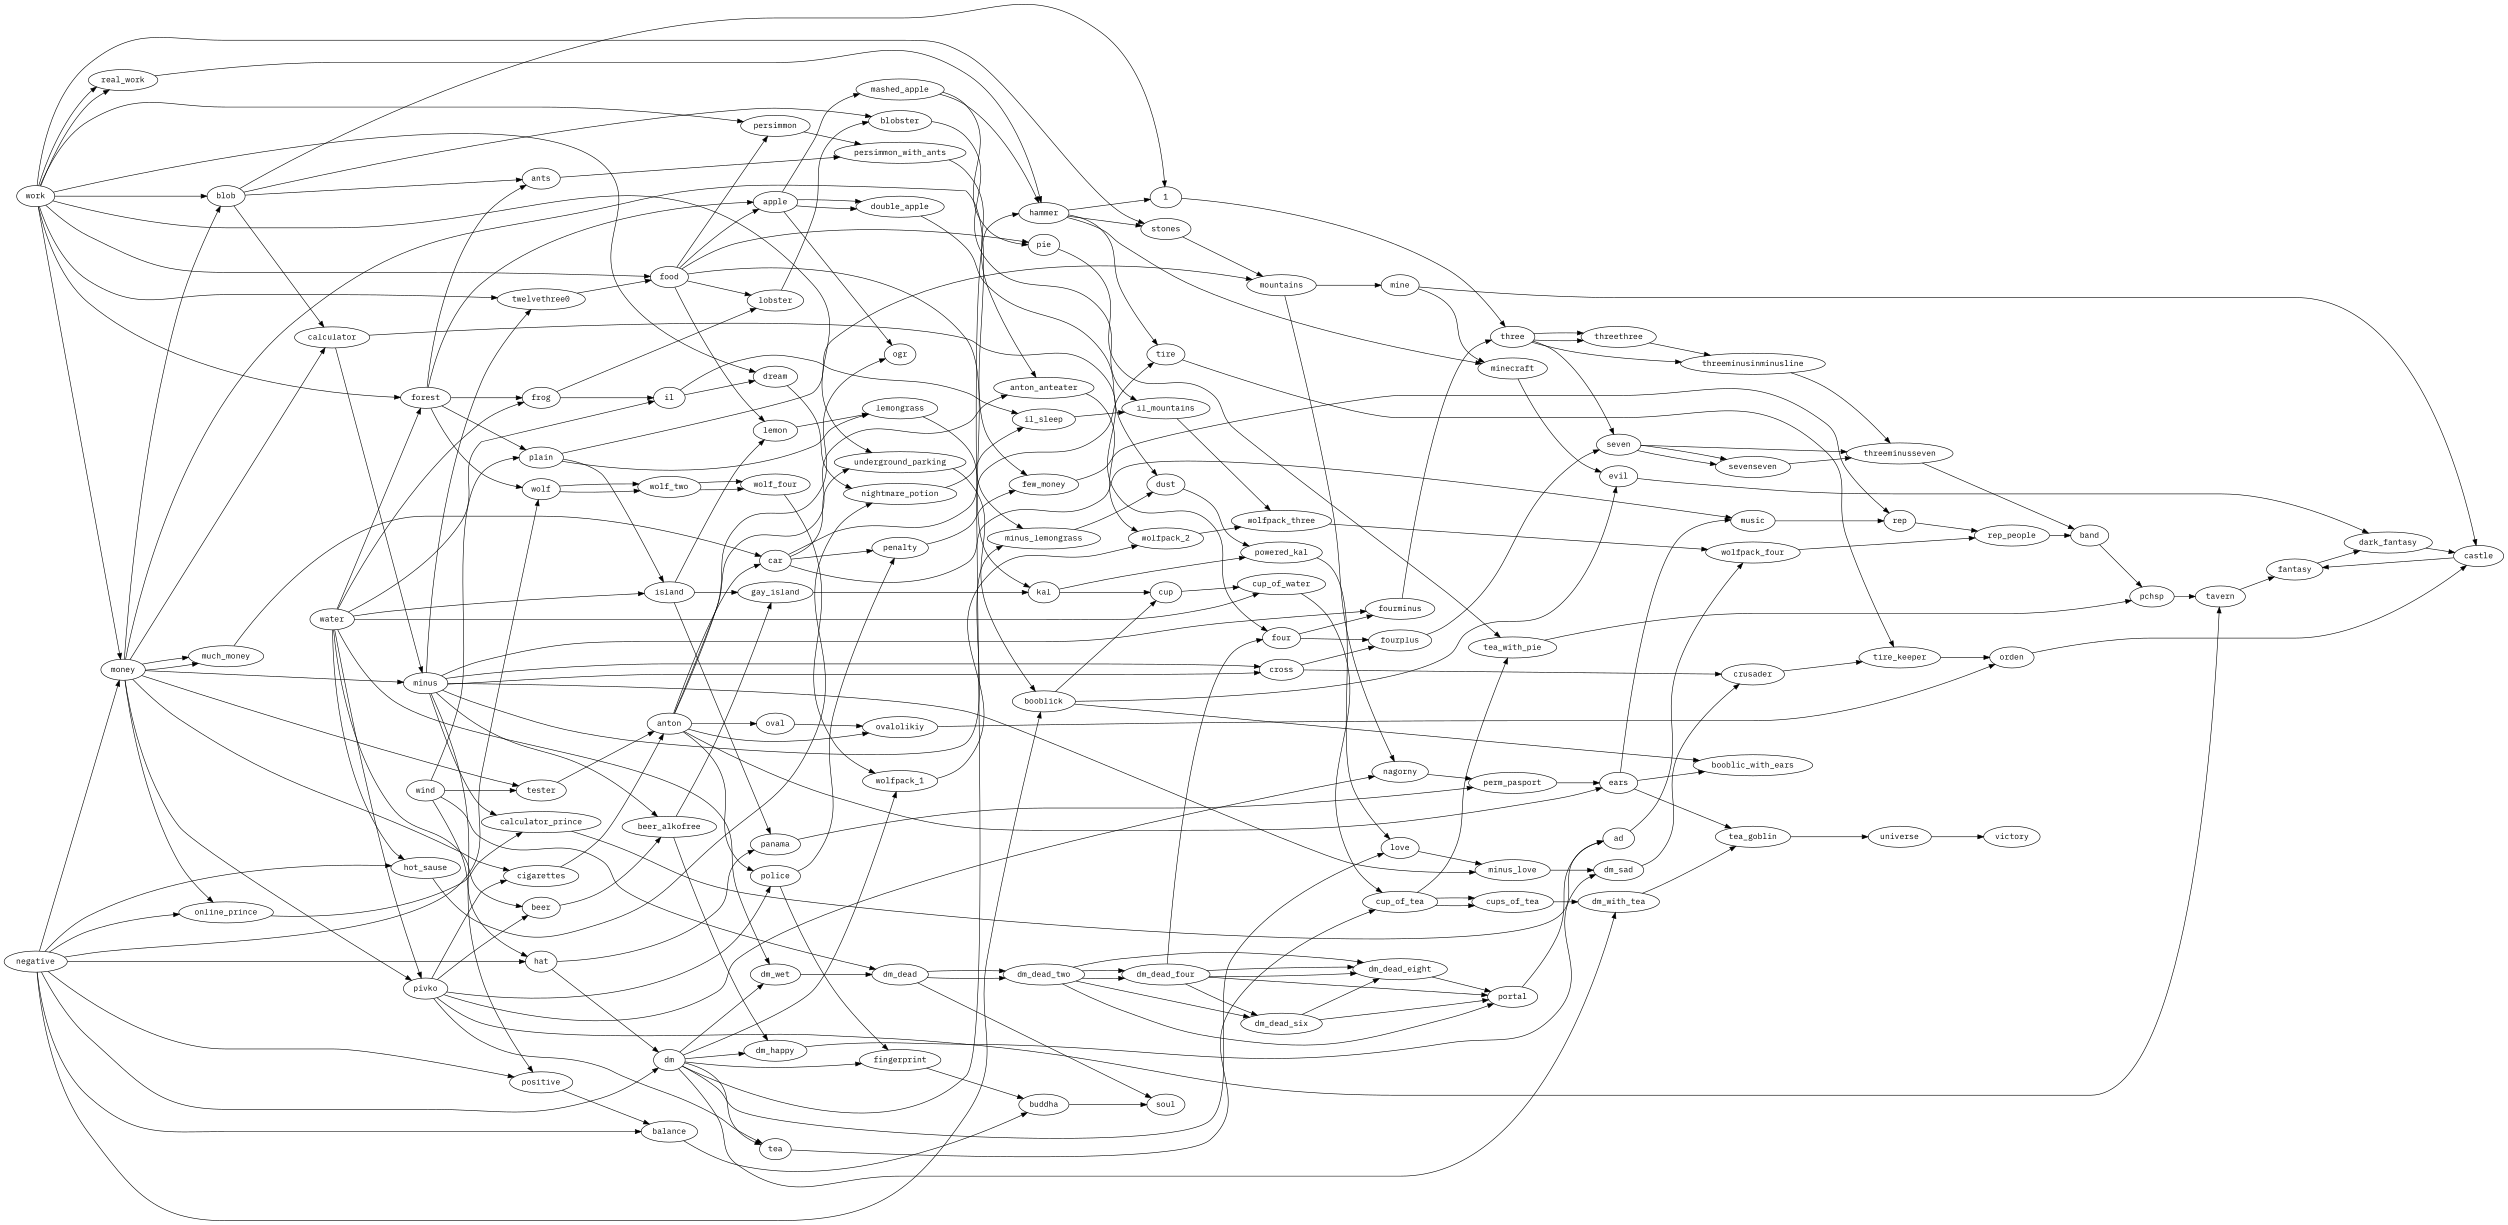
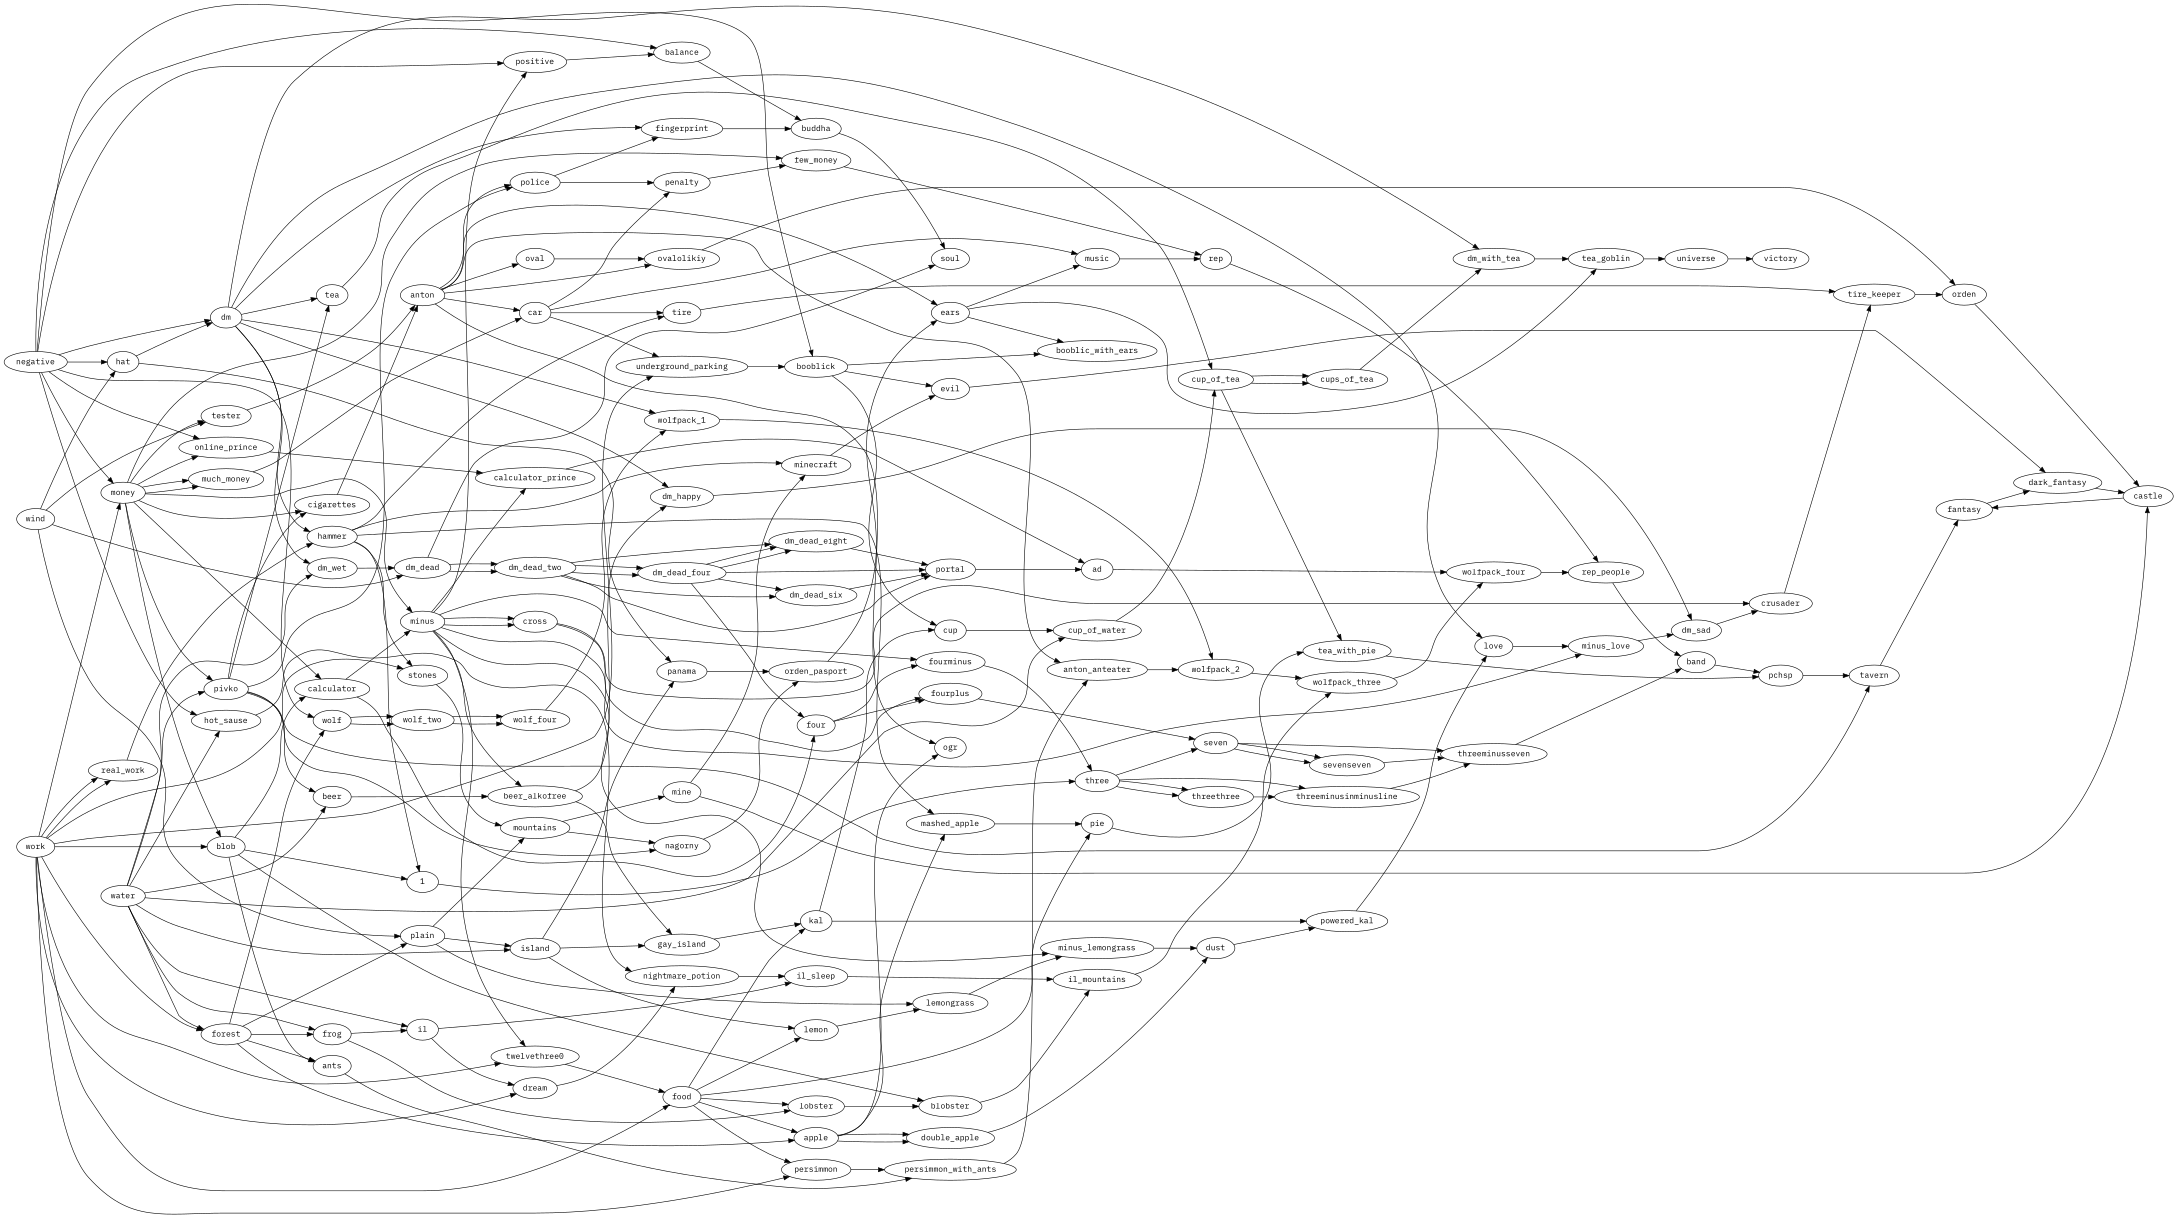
(998, 135) -> (764, 519)
(1513, 783) -> (816, 672)
(1338, 998) -> none
